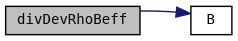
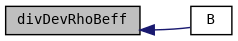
(158, 11) -> (172, 29)
